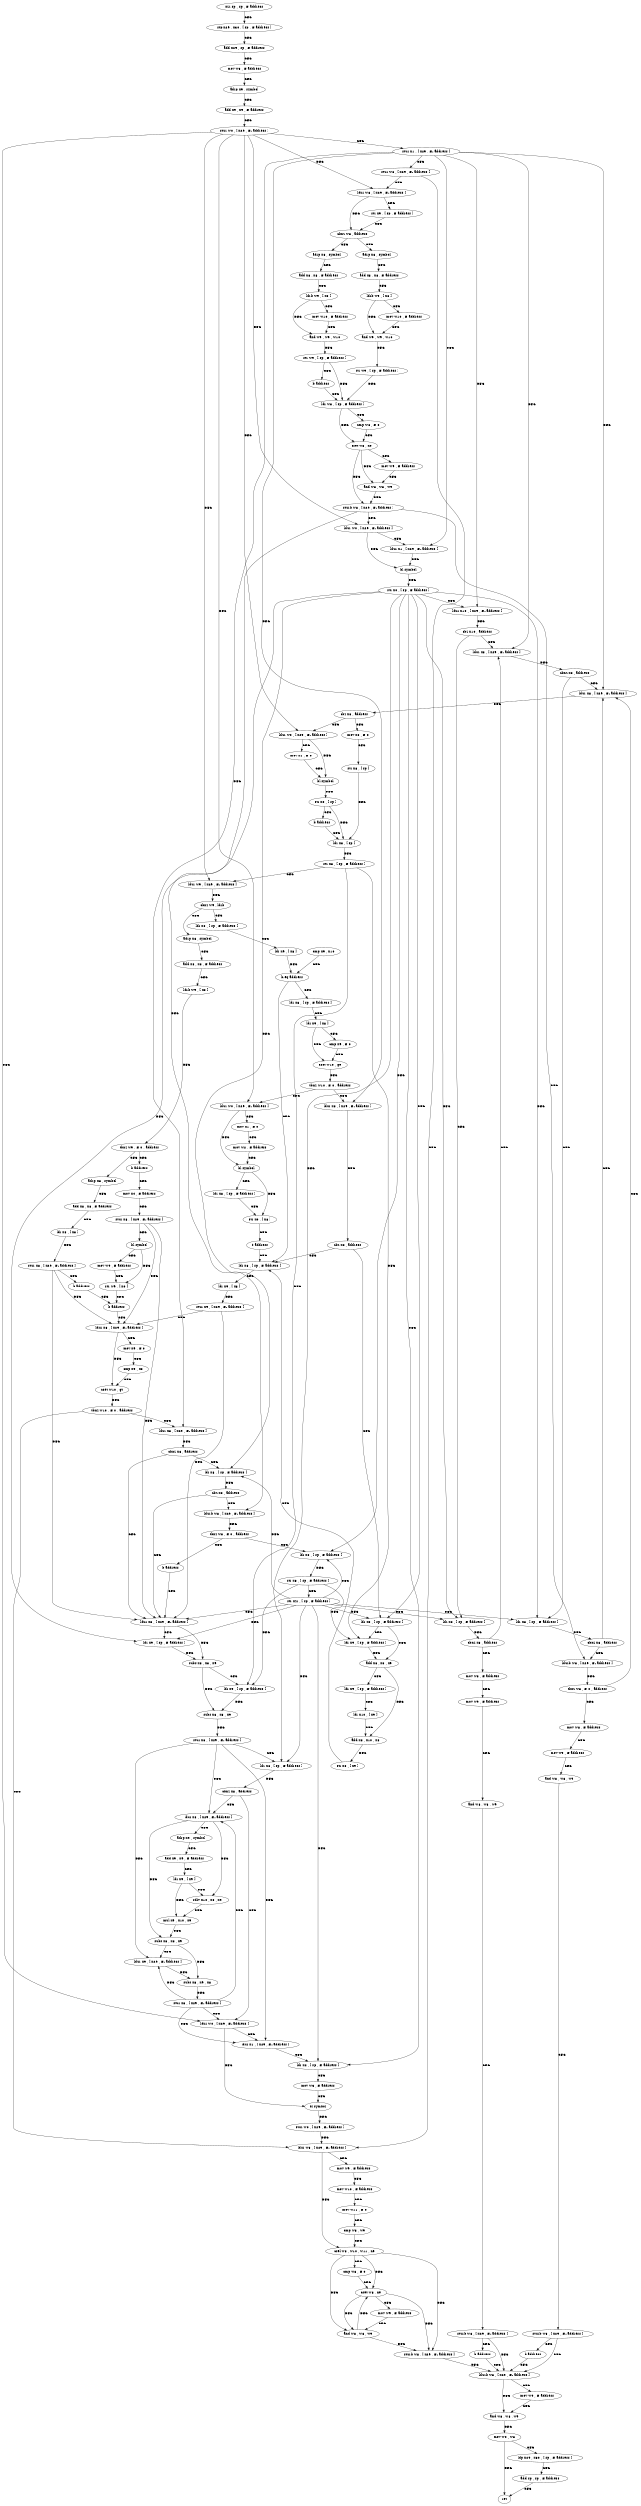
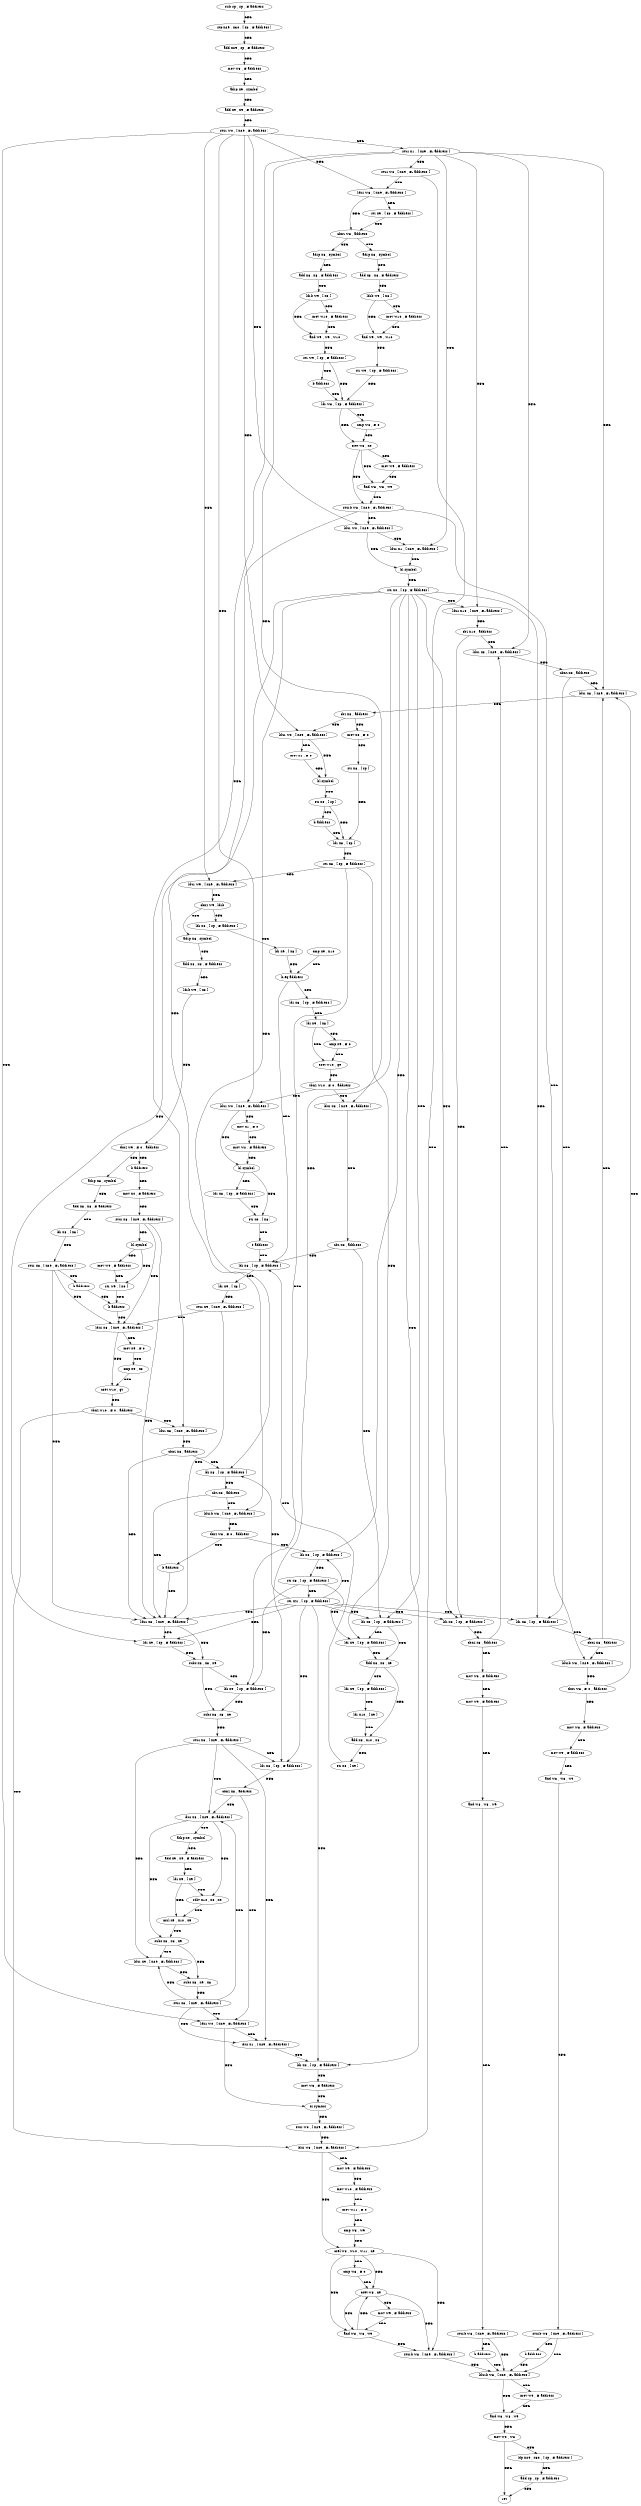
(244, 7) -> (244, 7)
